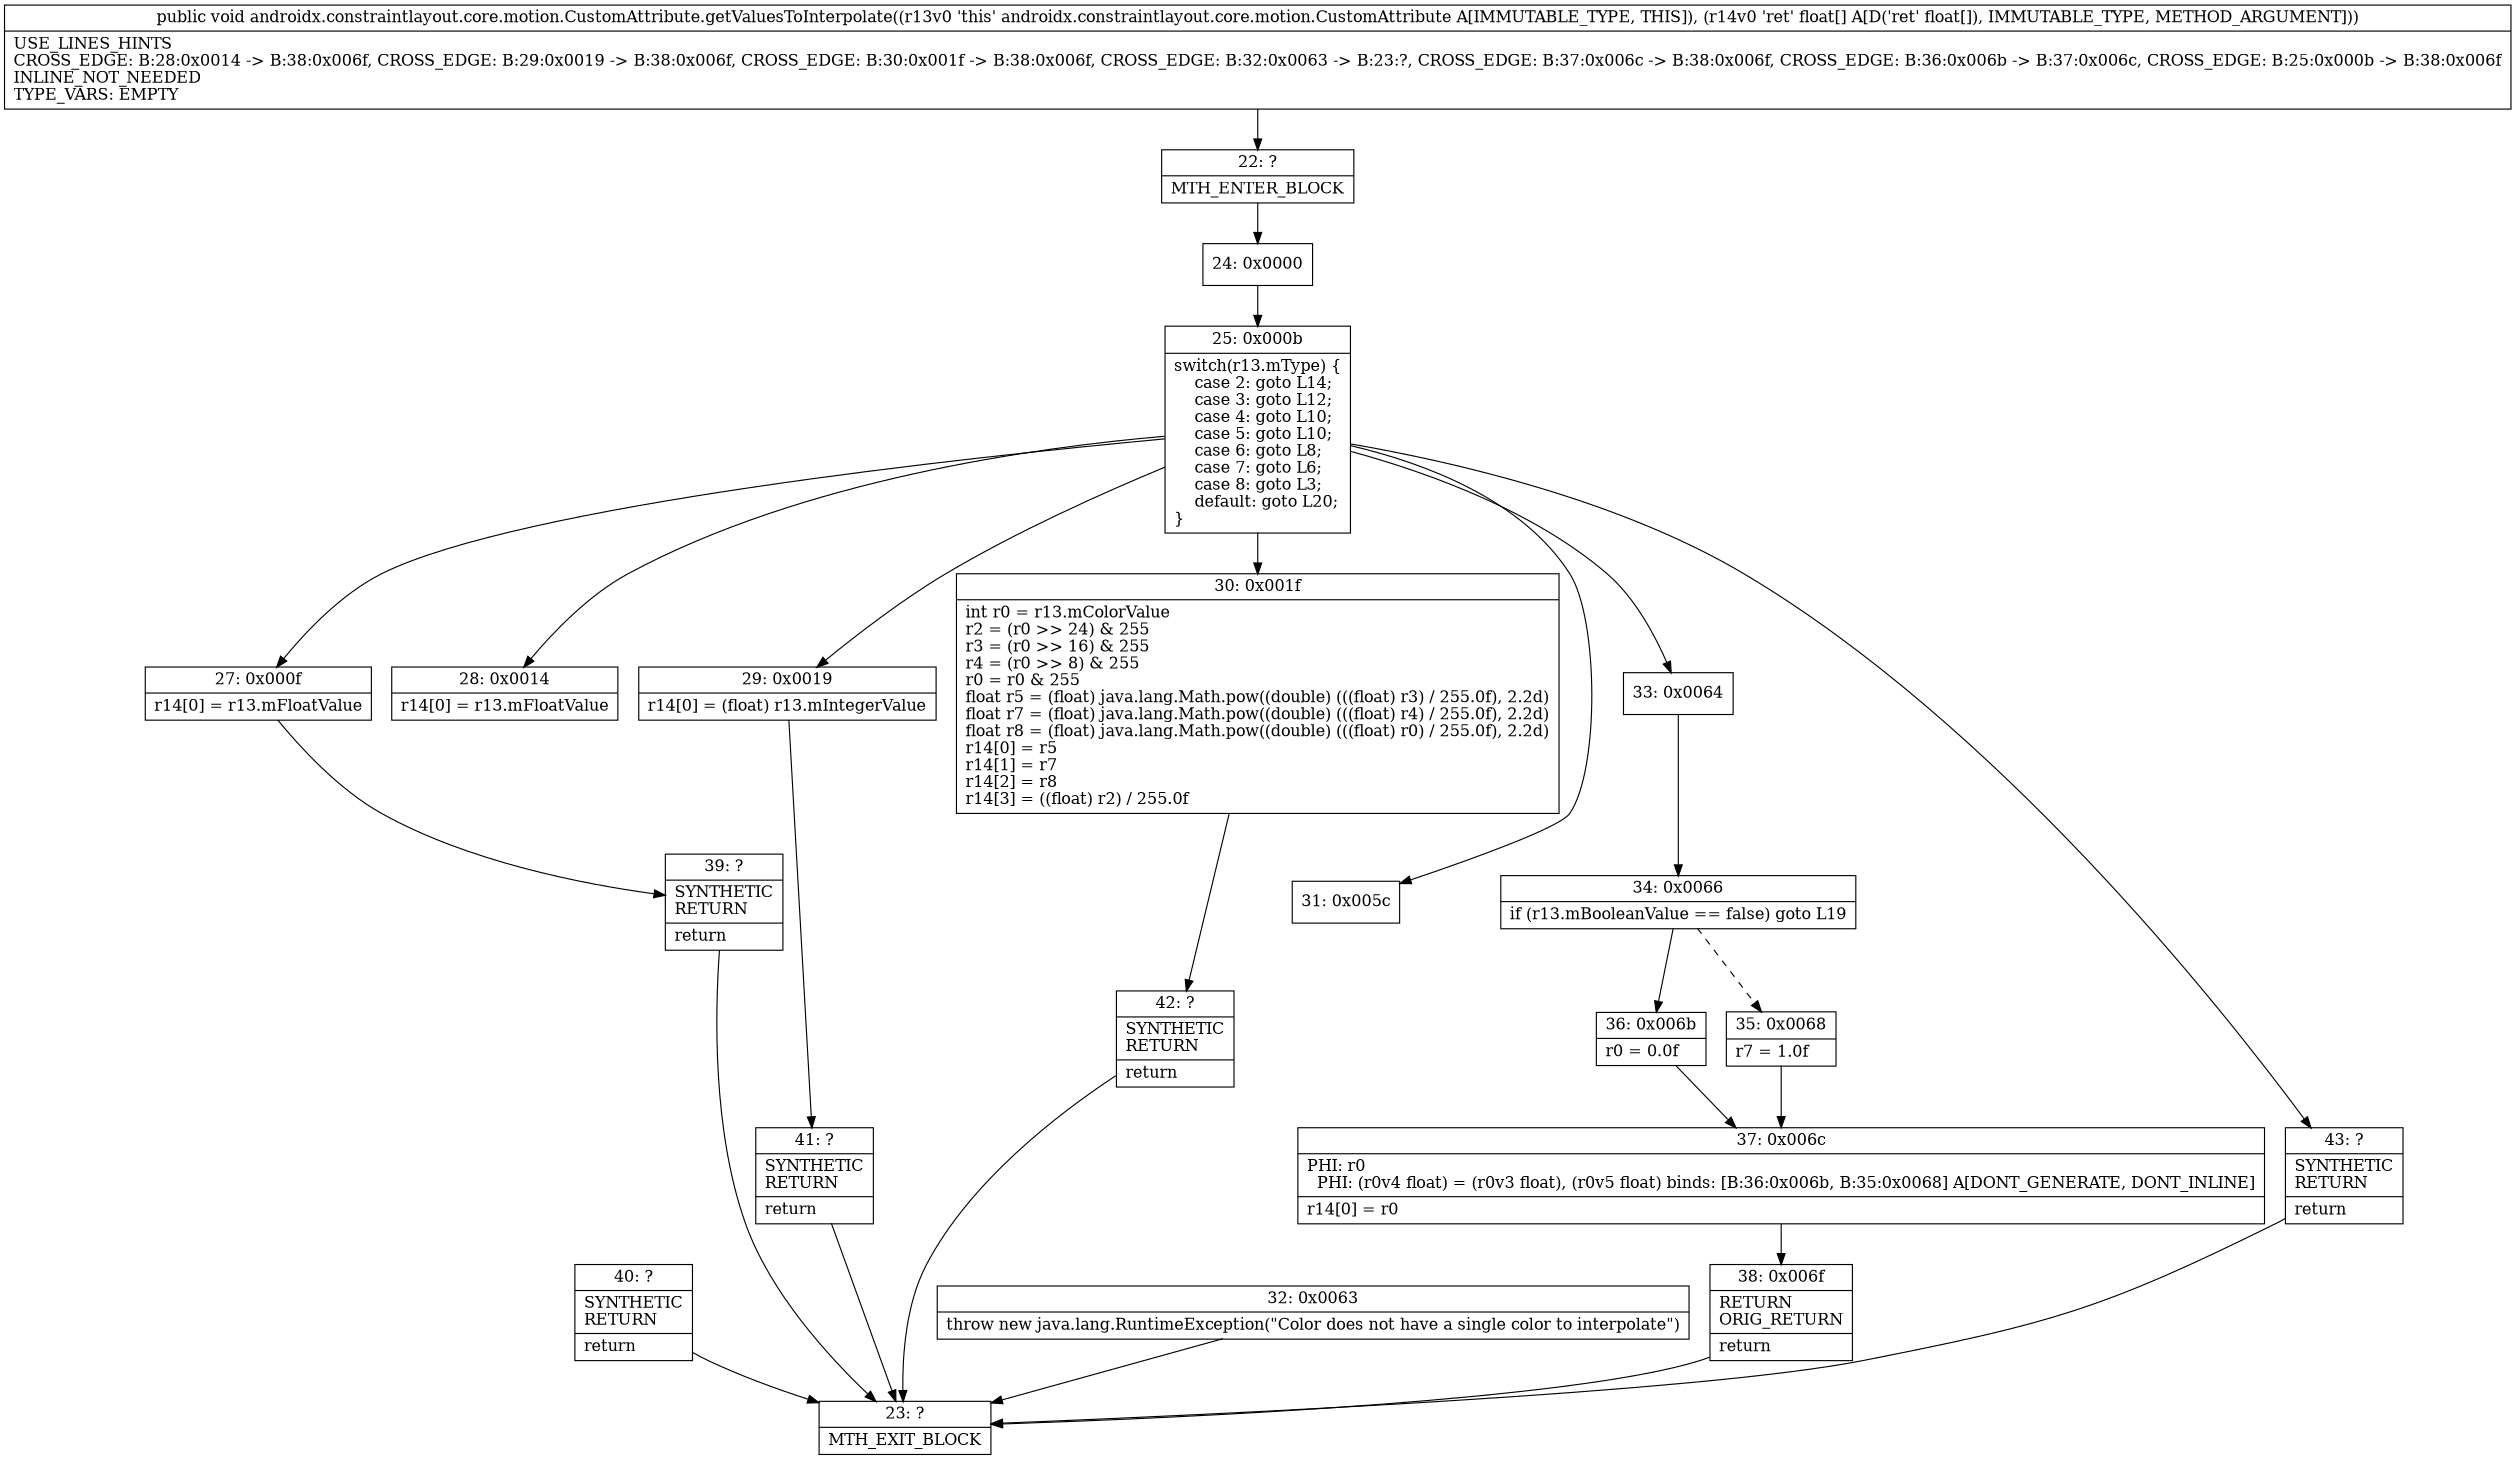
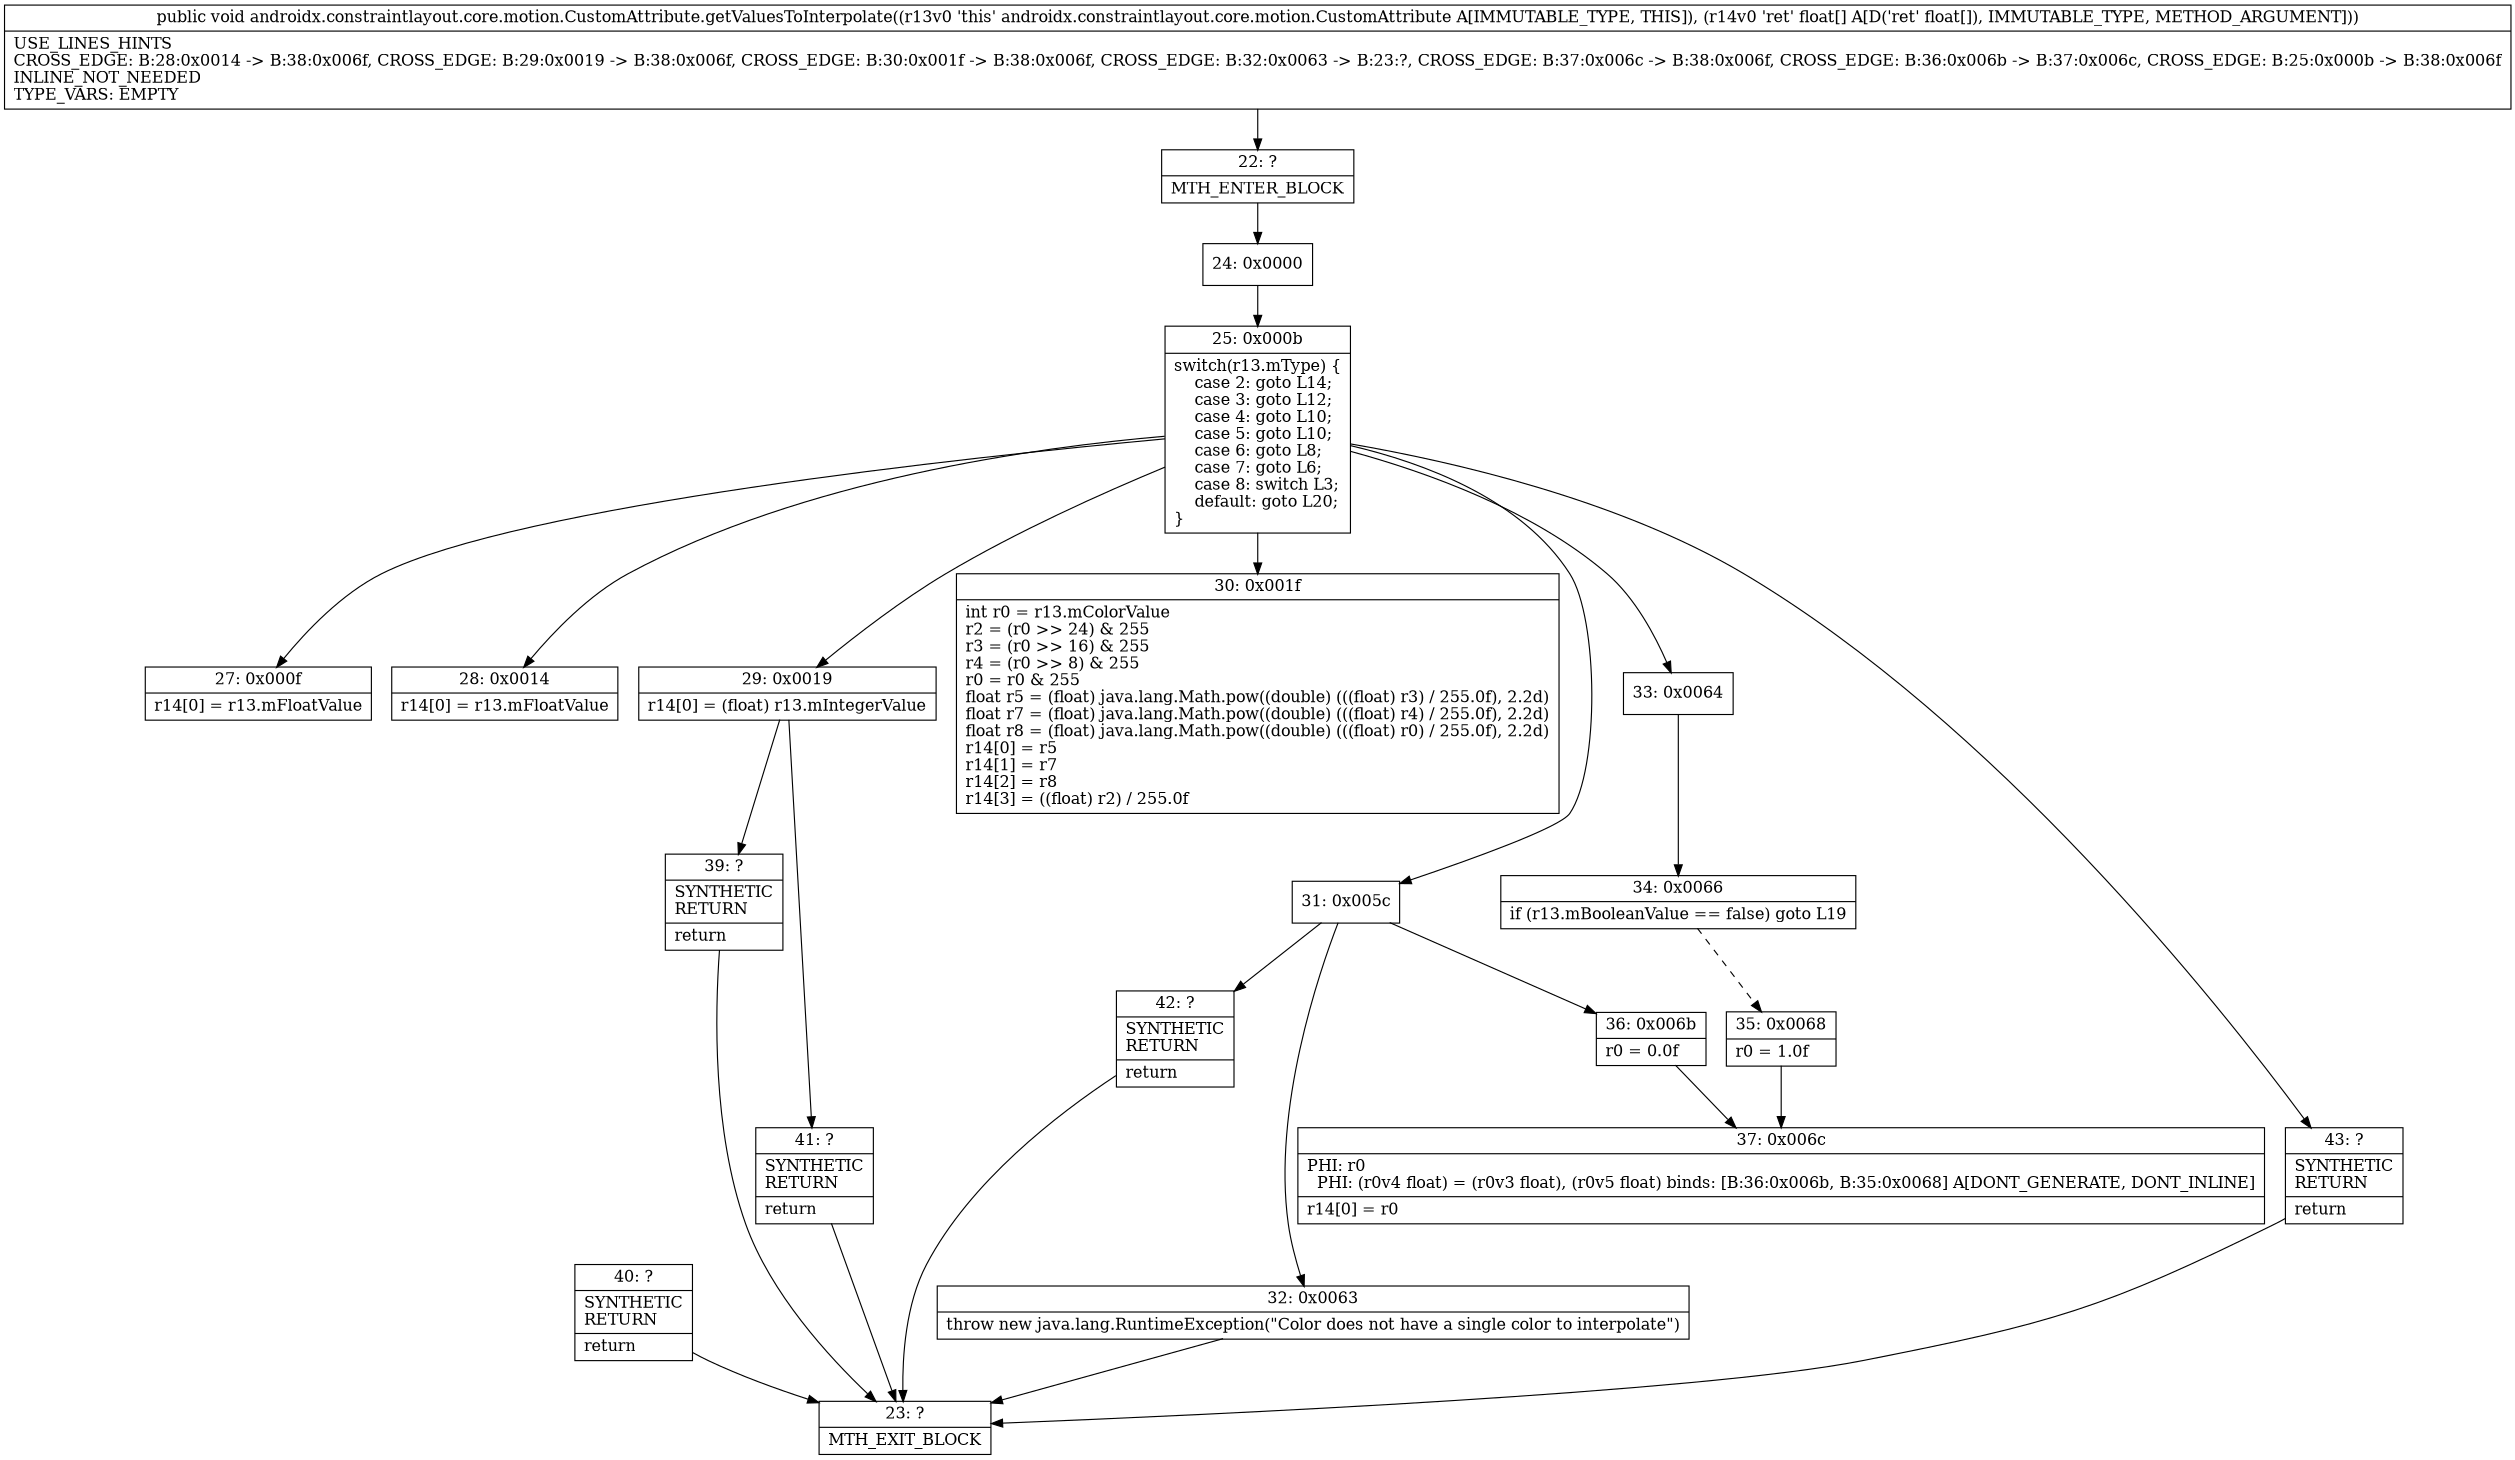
(1248, 485) -> (1257, 485)
(447, 844) -> (761, 781)
(1209, 897) -> (1282, 953)
(1666, 965) -> (1488, 966)
(1772, 1052) -> (1772, 1052)
none -> (1291, 1097)
(1781, 1313) -> none
